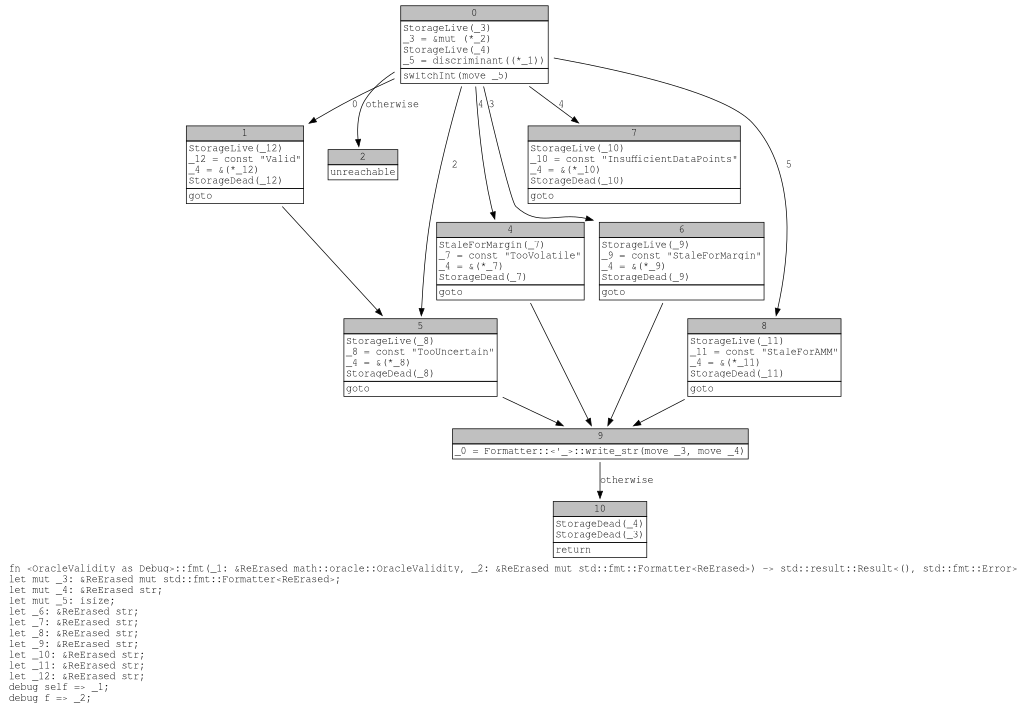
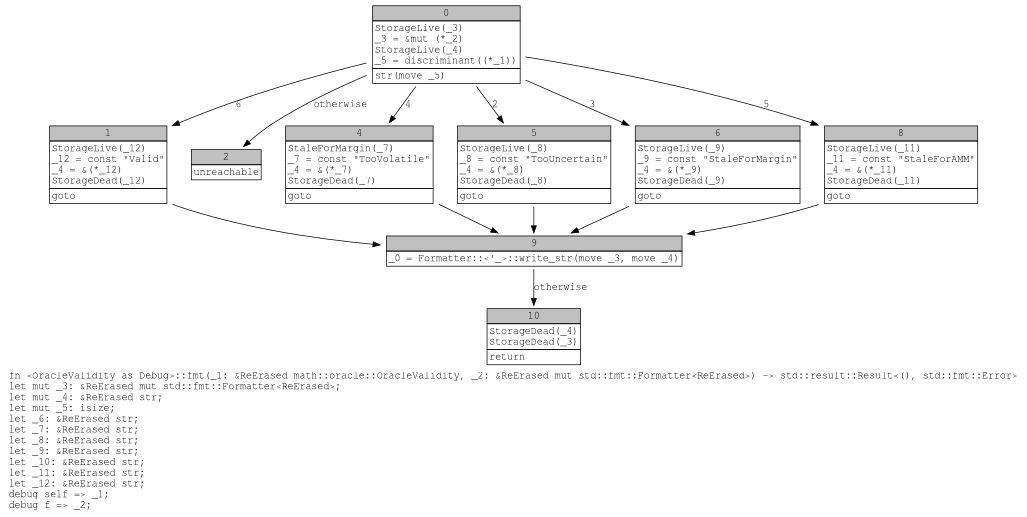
(456, 76) -> (411, 76)
(355, 105) -> (238, 105)
(634, 165) -> none
(330, 258) -> (271, 230)
